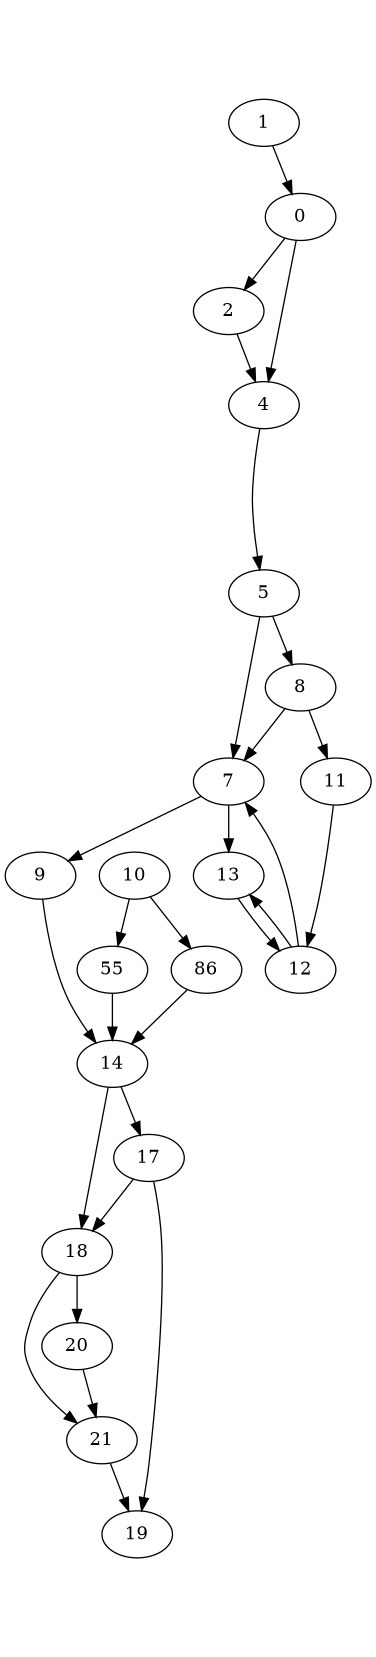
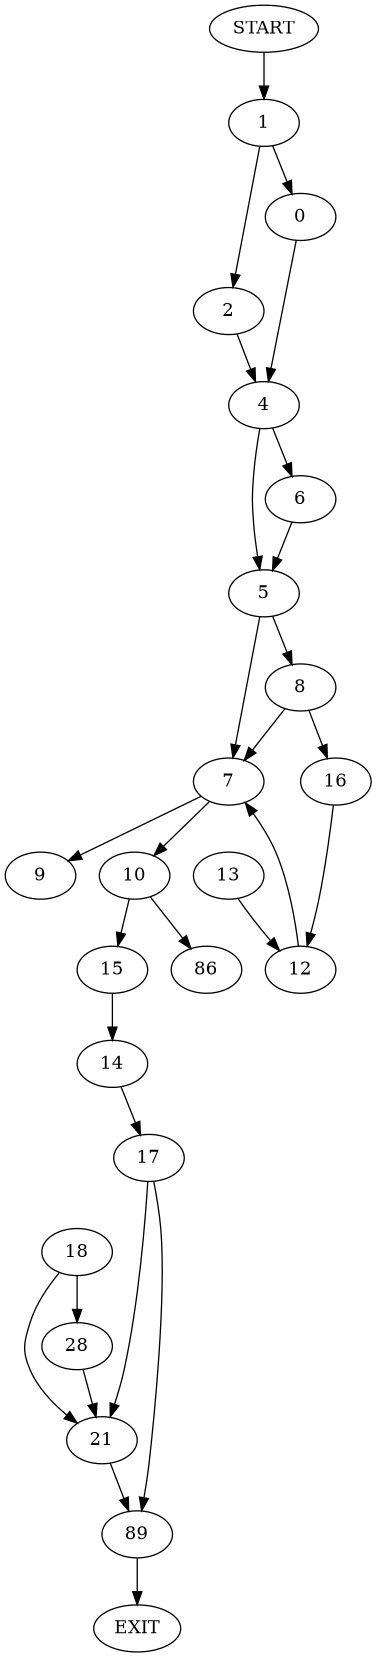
none -> (264, 29)
(269, 259) -> (248, 210)
none -> (301, 499)
(336, 782) -> (336, 782)
(229, 822) -> (186, 824)
(275, 925) -> none
(57, 969) -> none
(112, 970) -> (112, 970)
(164, 1012) -> none
(96, 1151) -> none
(117, 1200) -> (137, 1294)
(77, 1346) -> (77, 1346)
(137, 1534) -> (137, 1534)
none -> (137, 1628)
